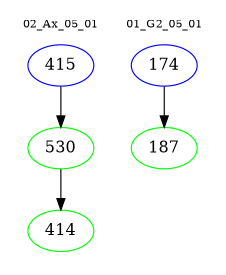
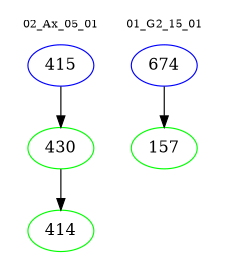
(165, 25) -> (165, 25)
(164, 65) -> (164, 65)
(61, 148) -> (61, 148)
(164, 148) -> (164, 148)
